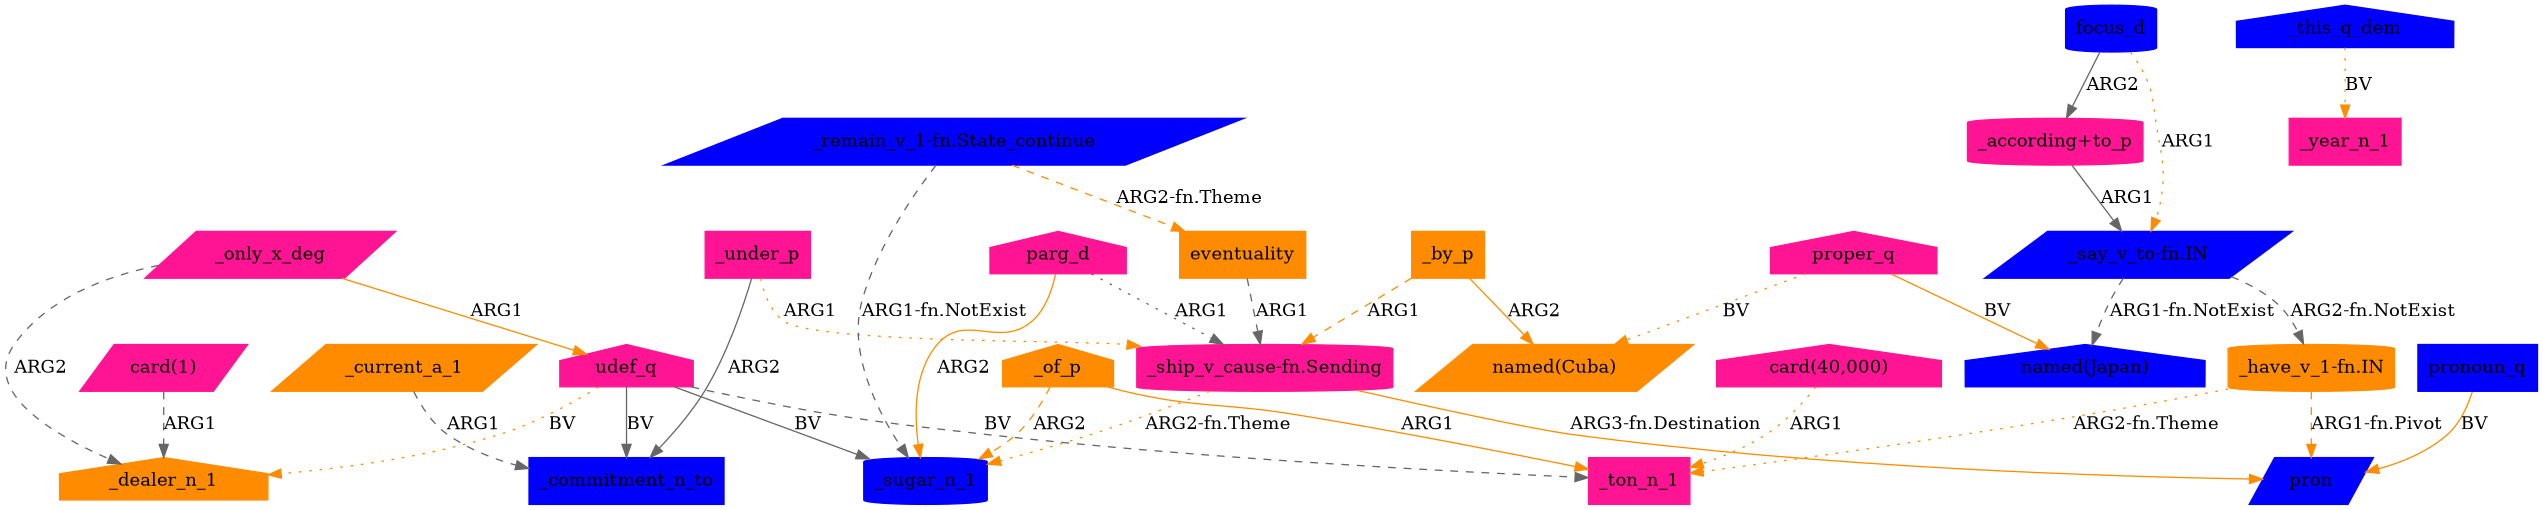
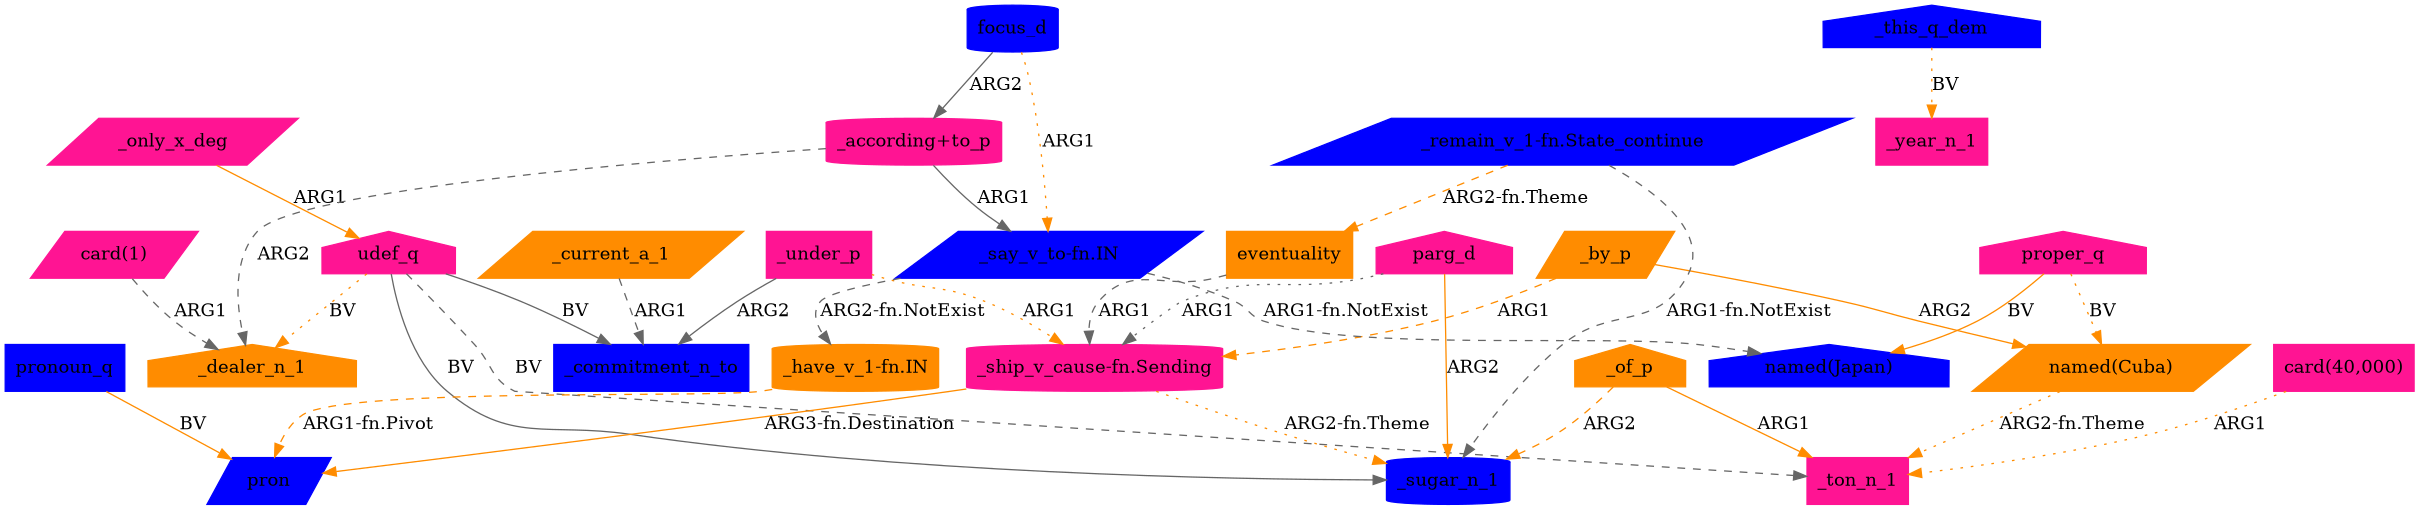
(1448, 255) -> (1605, 255)
(14, 345) -> (486, 180)
(1829, 368) -> (2344, 368)
(1966, 434) -> (1990, 422)
